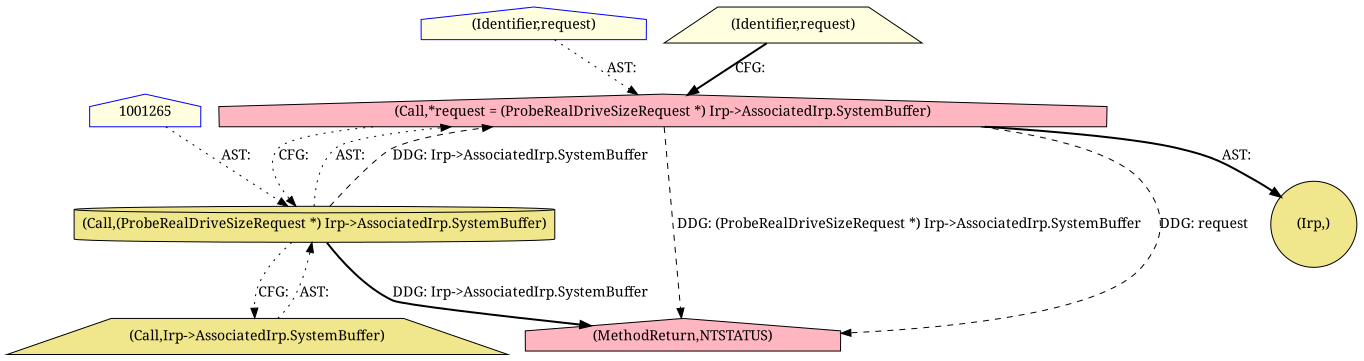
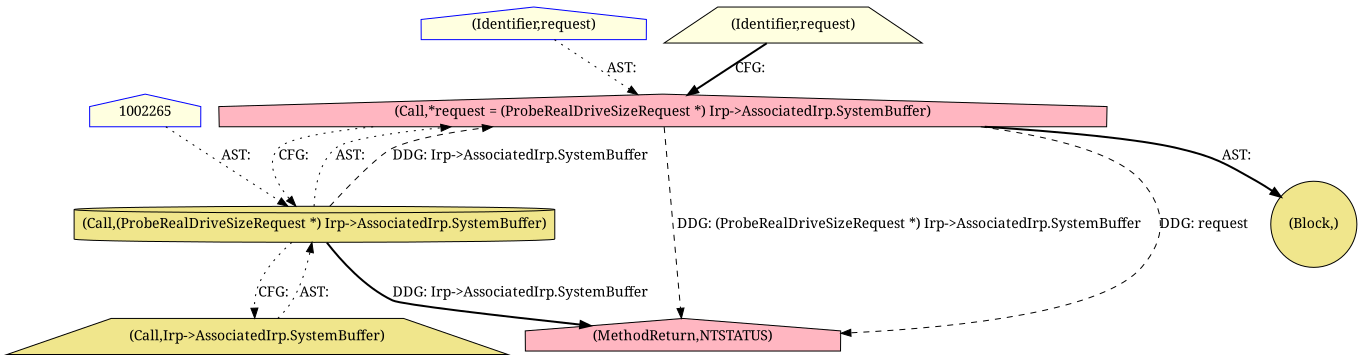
(145, 112) -> (145, 112)
(1314, 224) -> (1314, 224)
